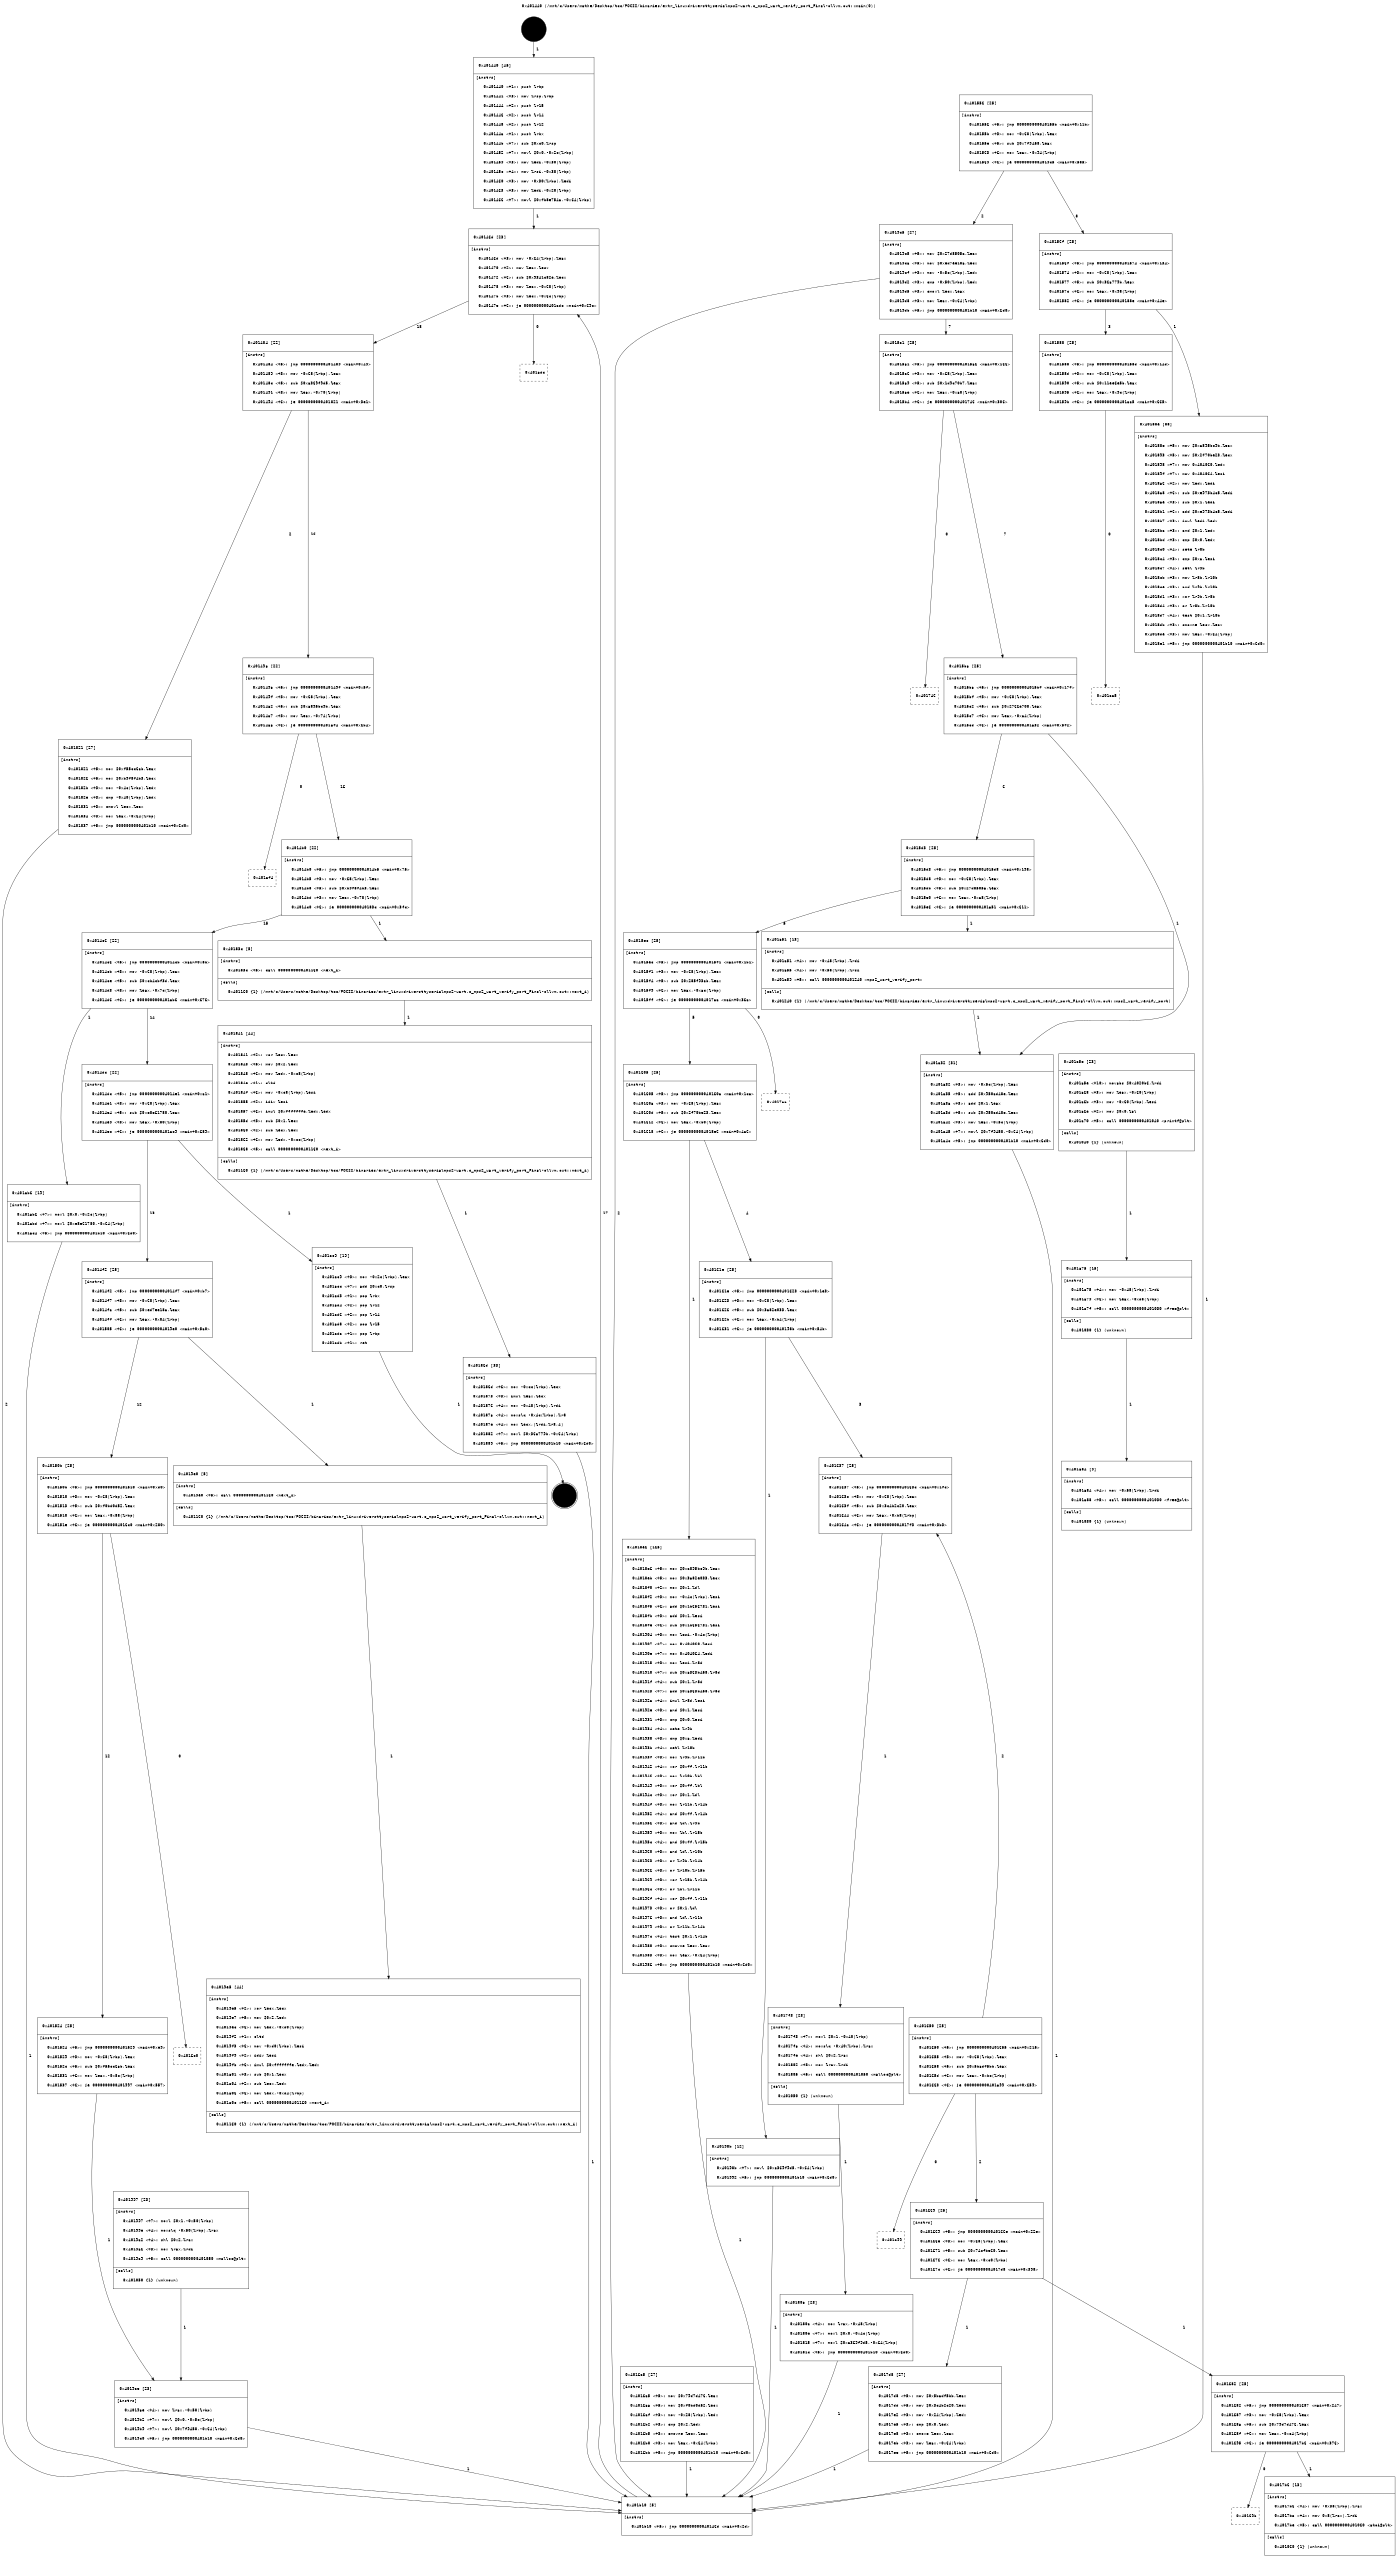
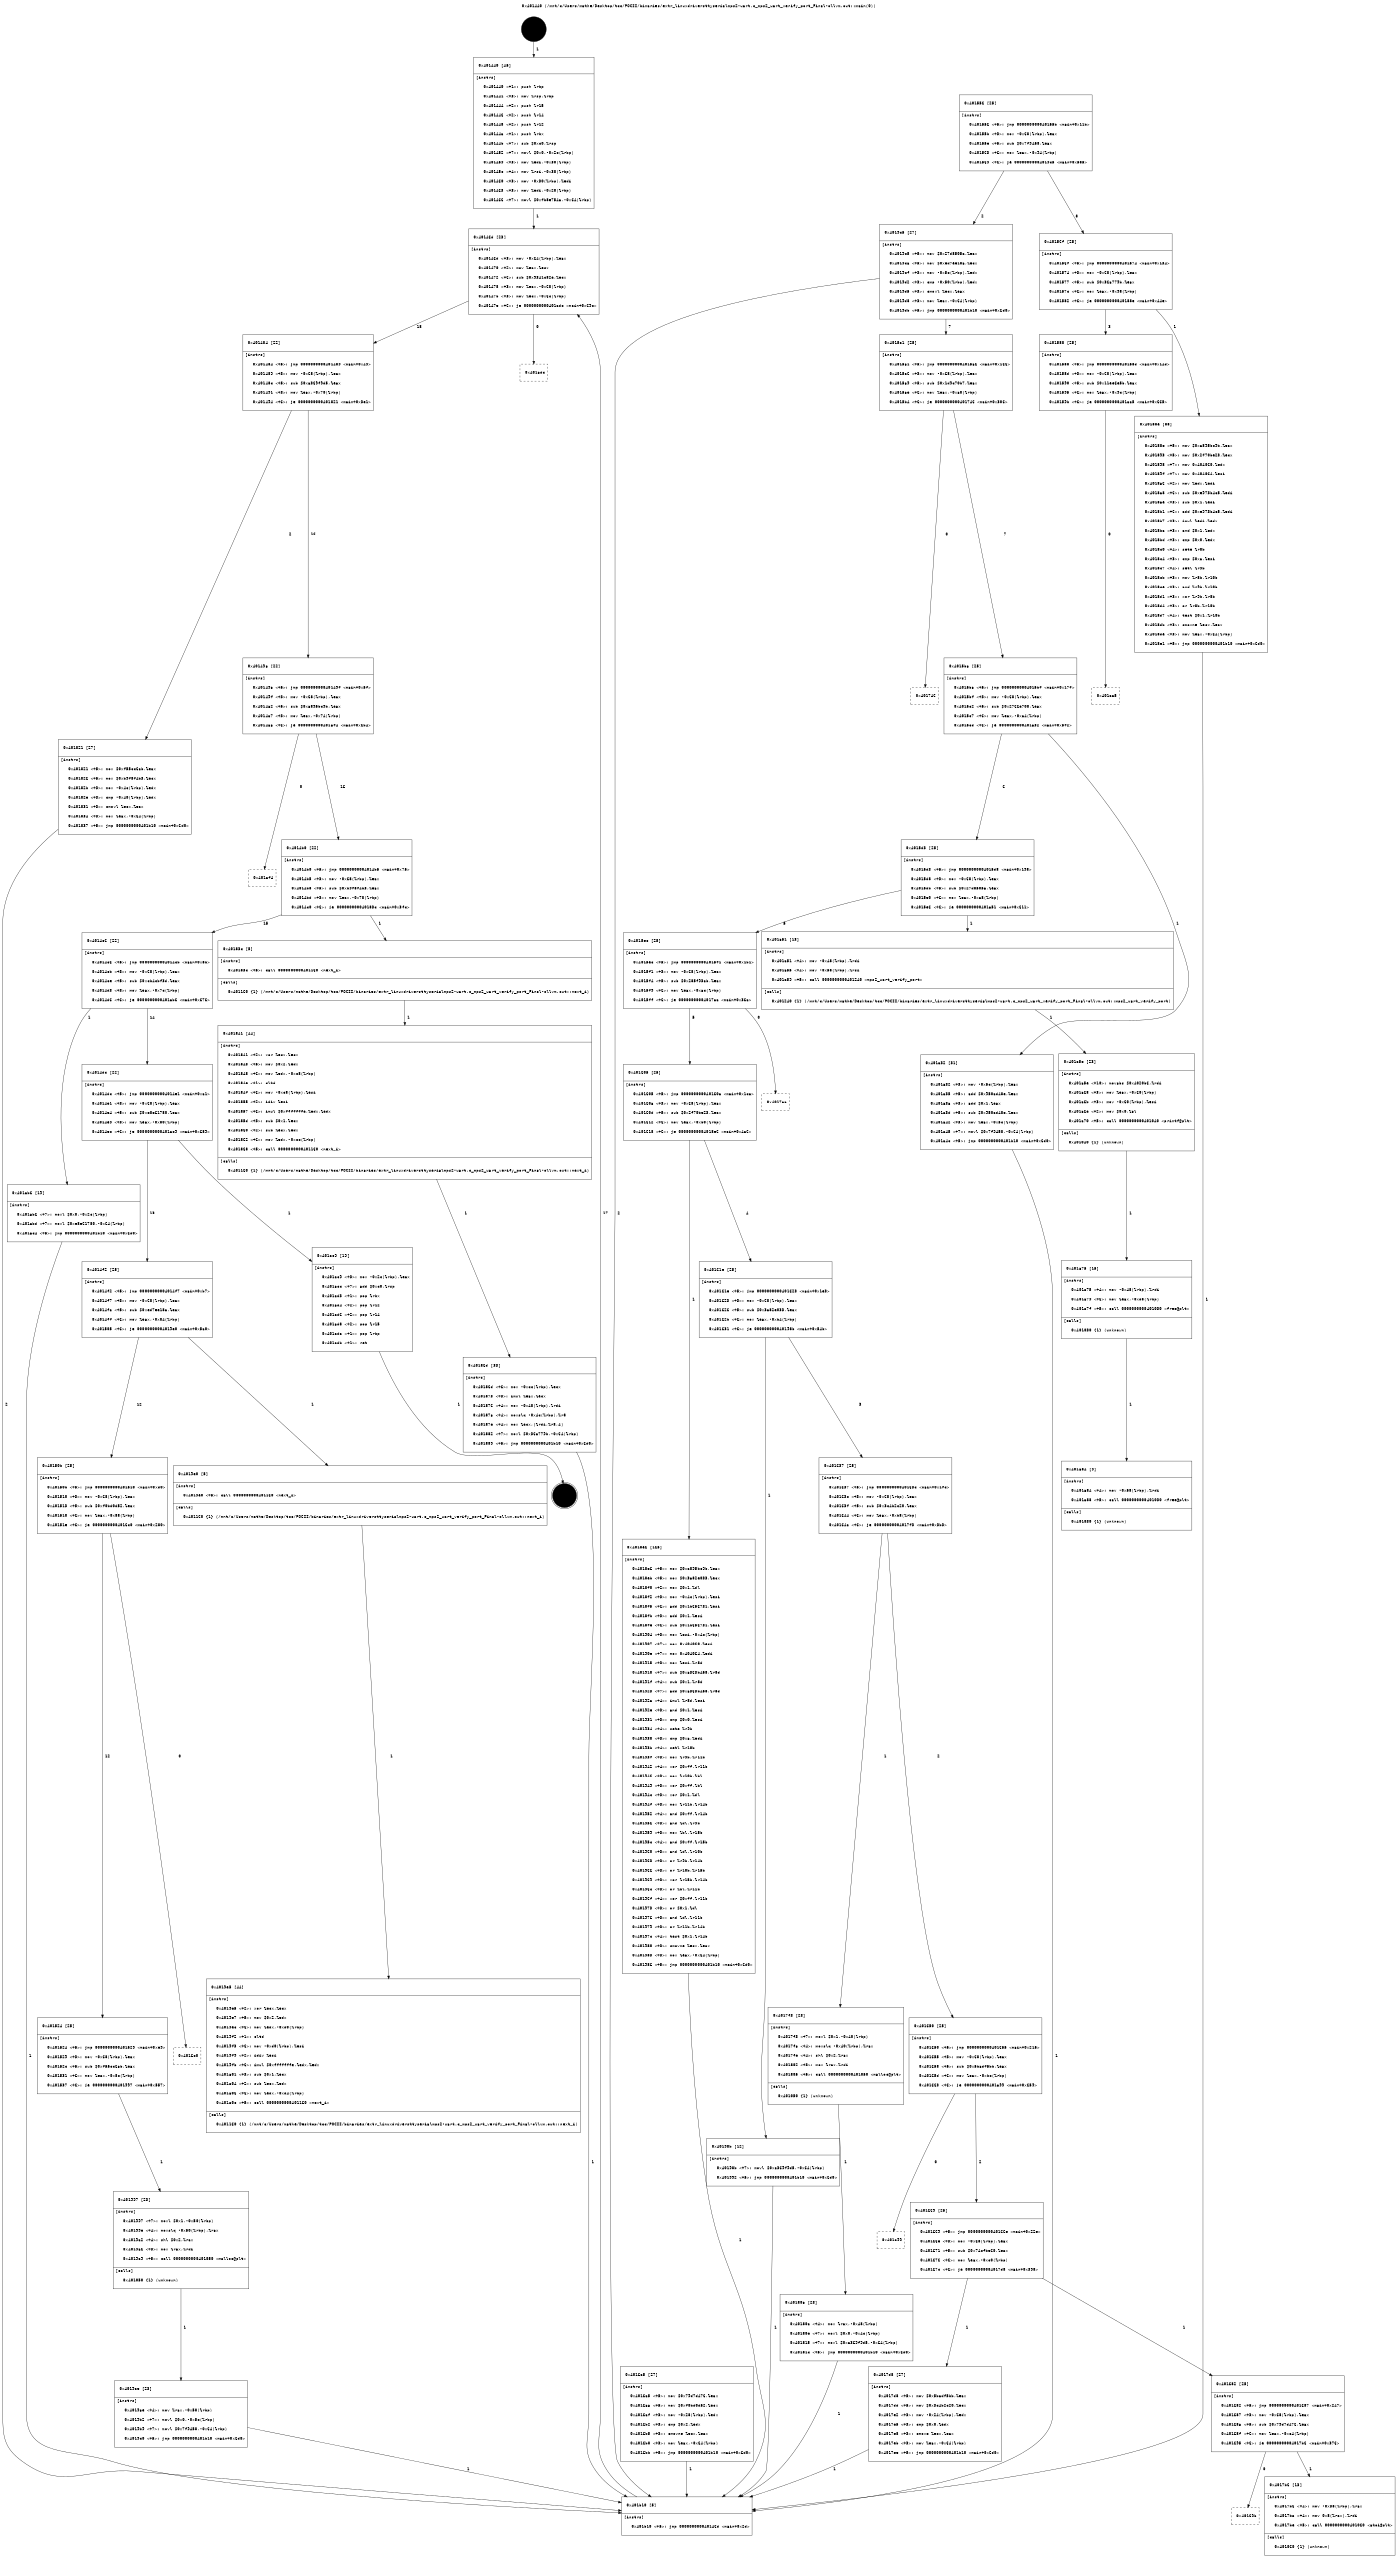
(976, 1031) -> (1061, 1029)
(997, 1773) -> (906, 1777)
(96, 2242) -> (139, 2141)
